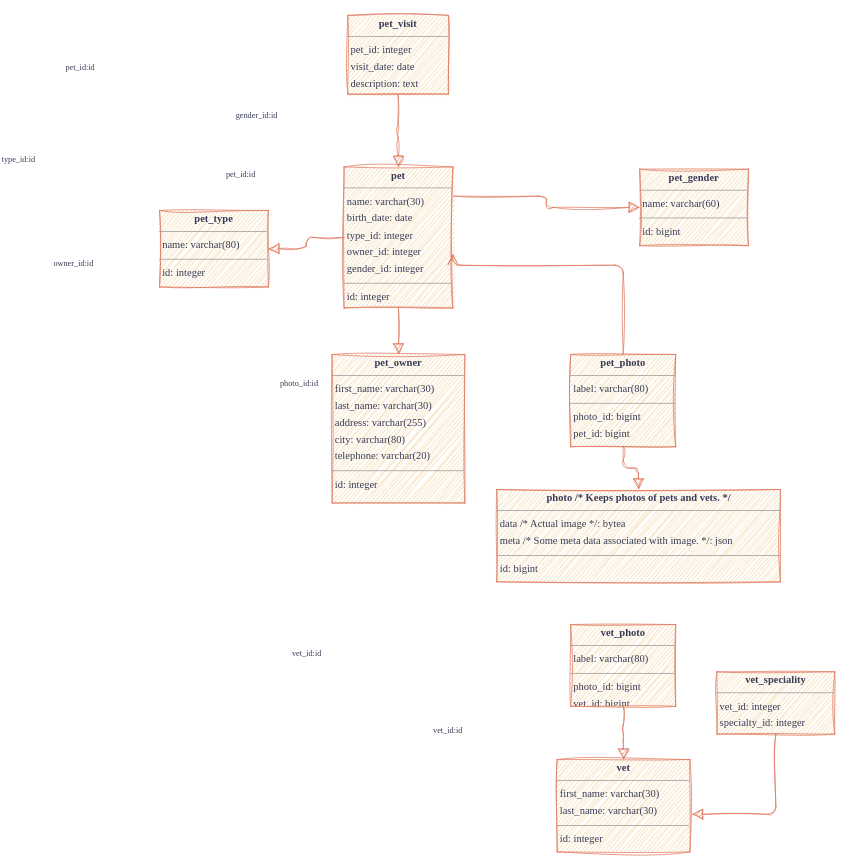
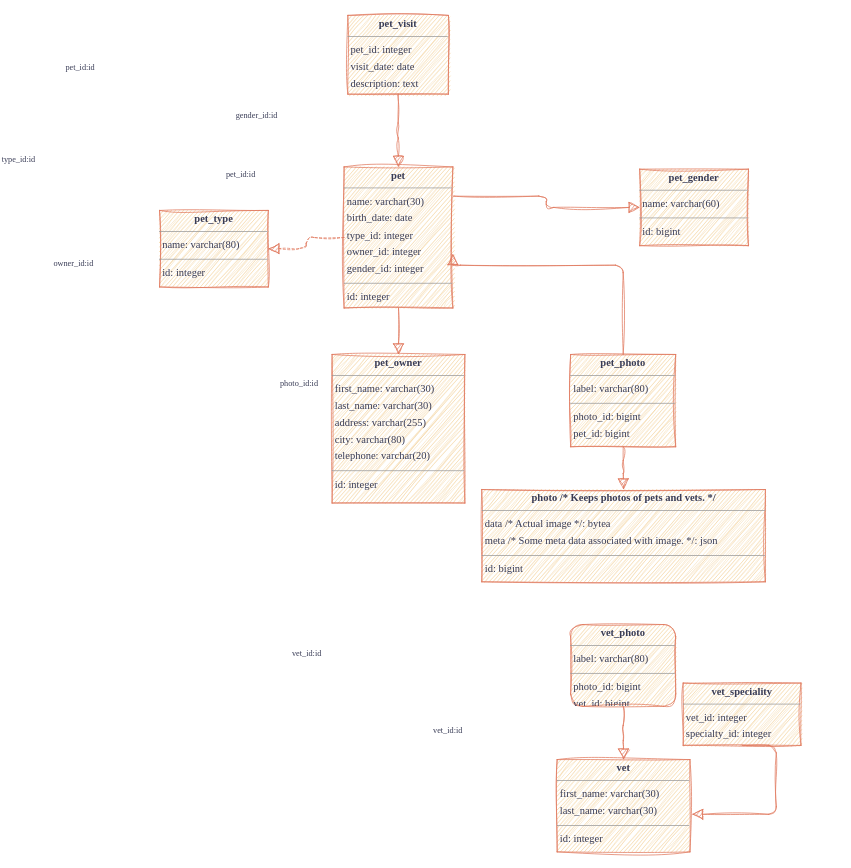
(307, 239) -> (307, 239)
(455, 264) -> (456, 265)
(638, 536) -> (623, 536)
(623, 665) -> (623, 665)
(776, 703) -> (742, 714)
